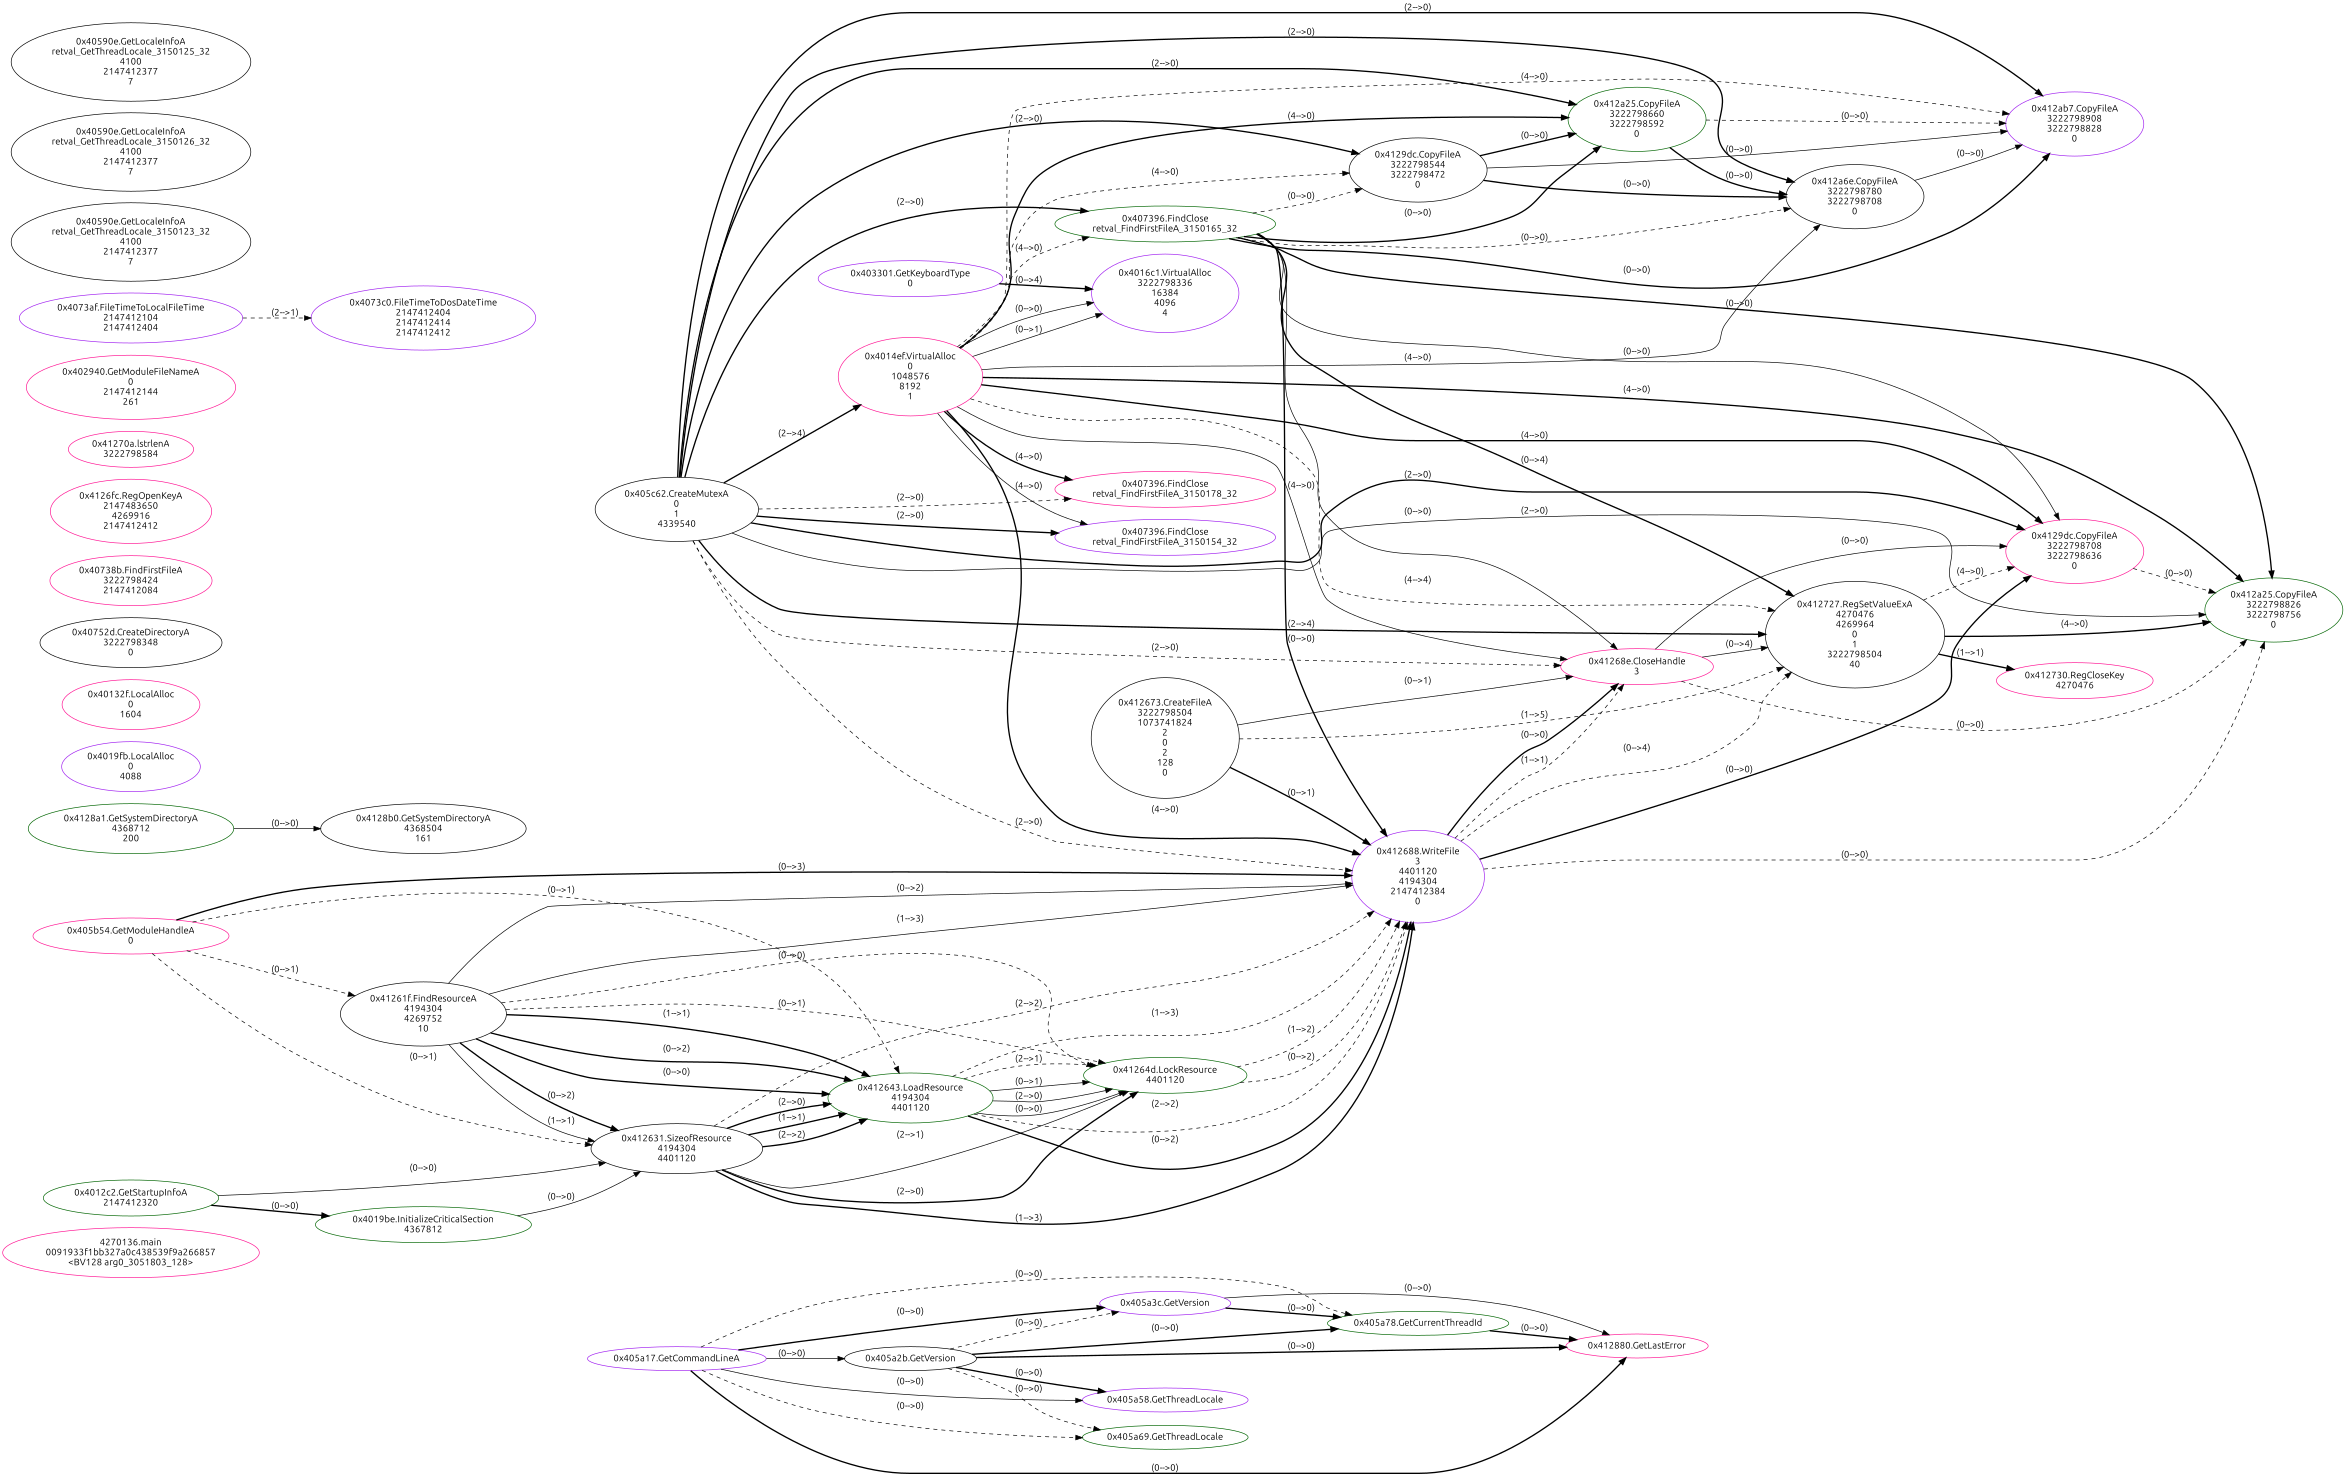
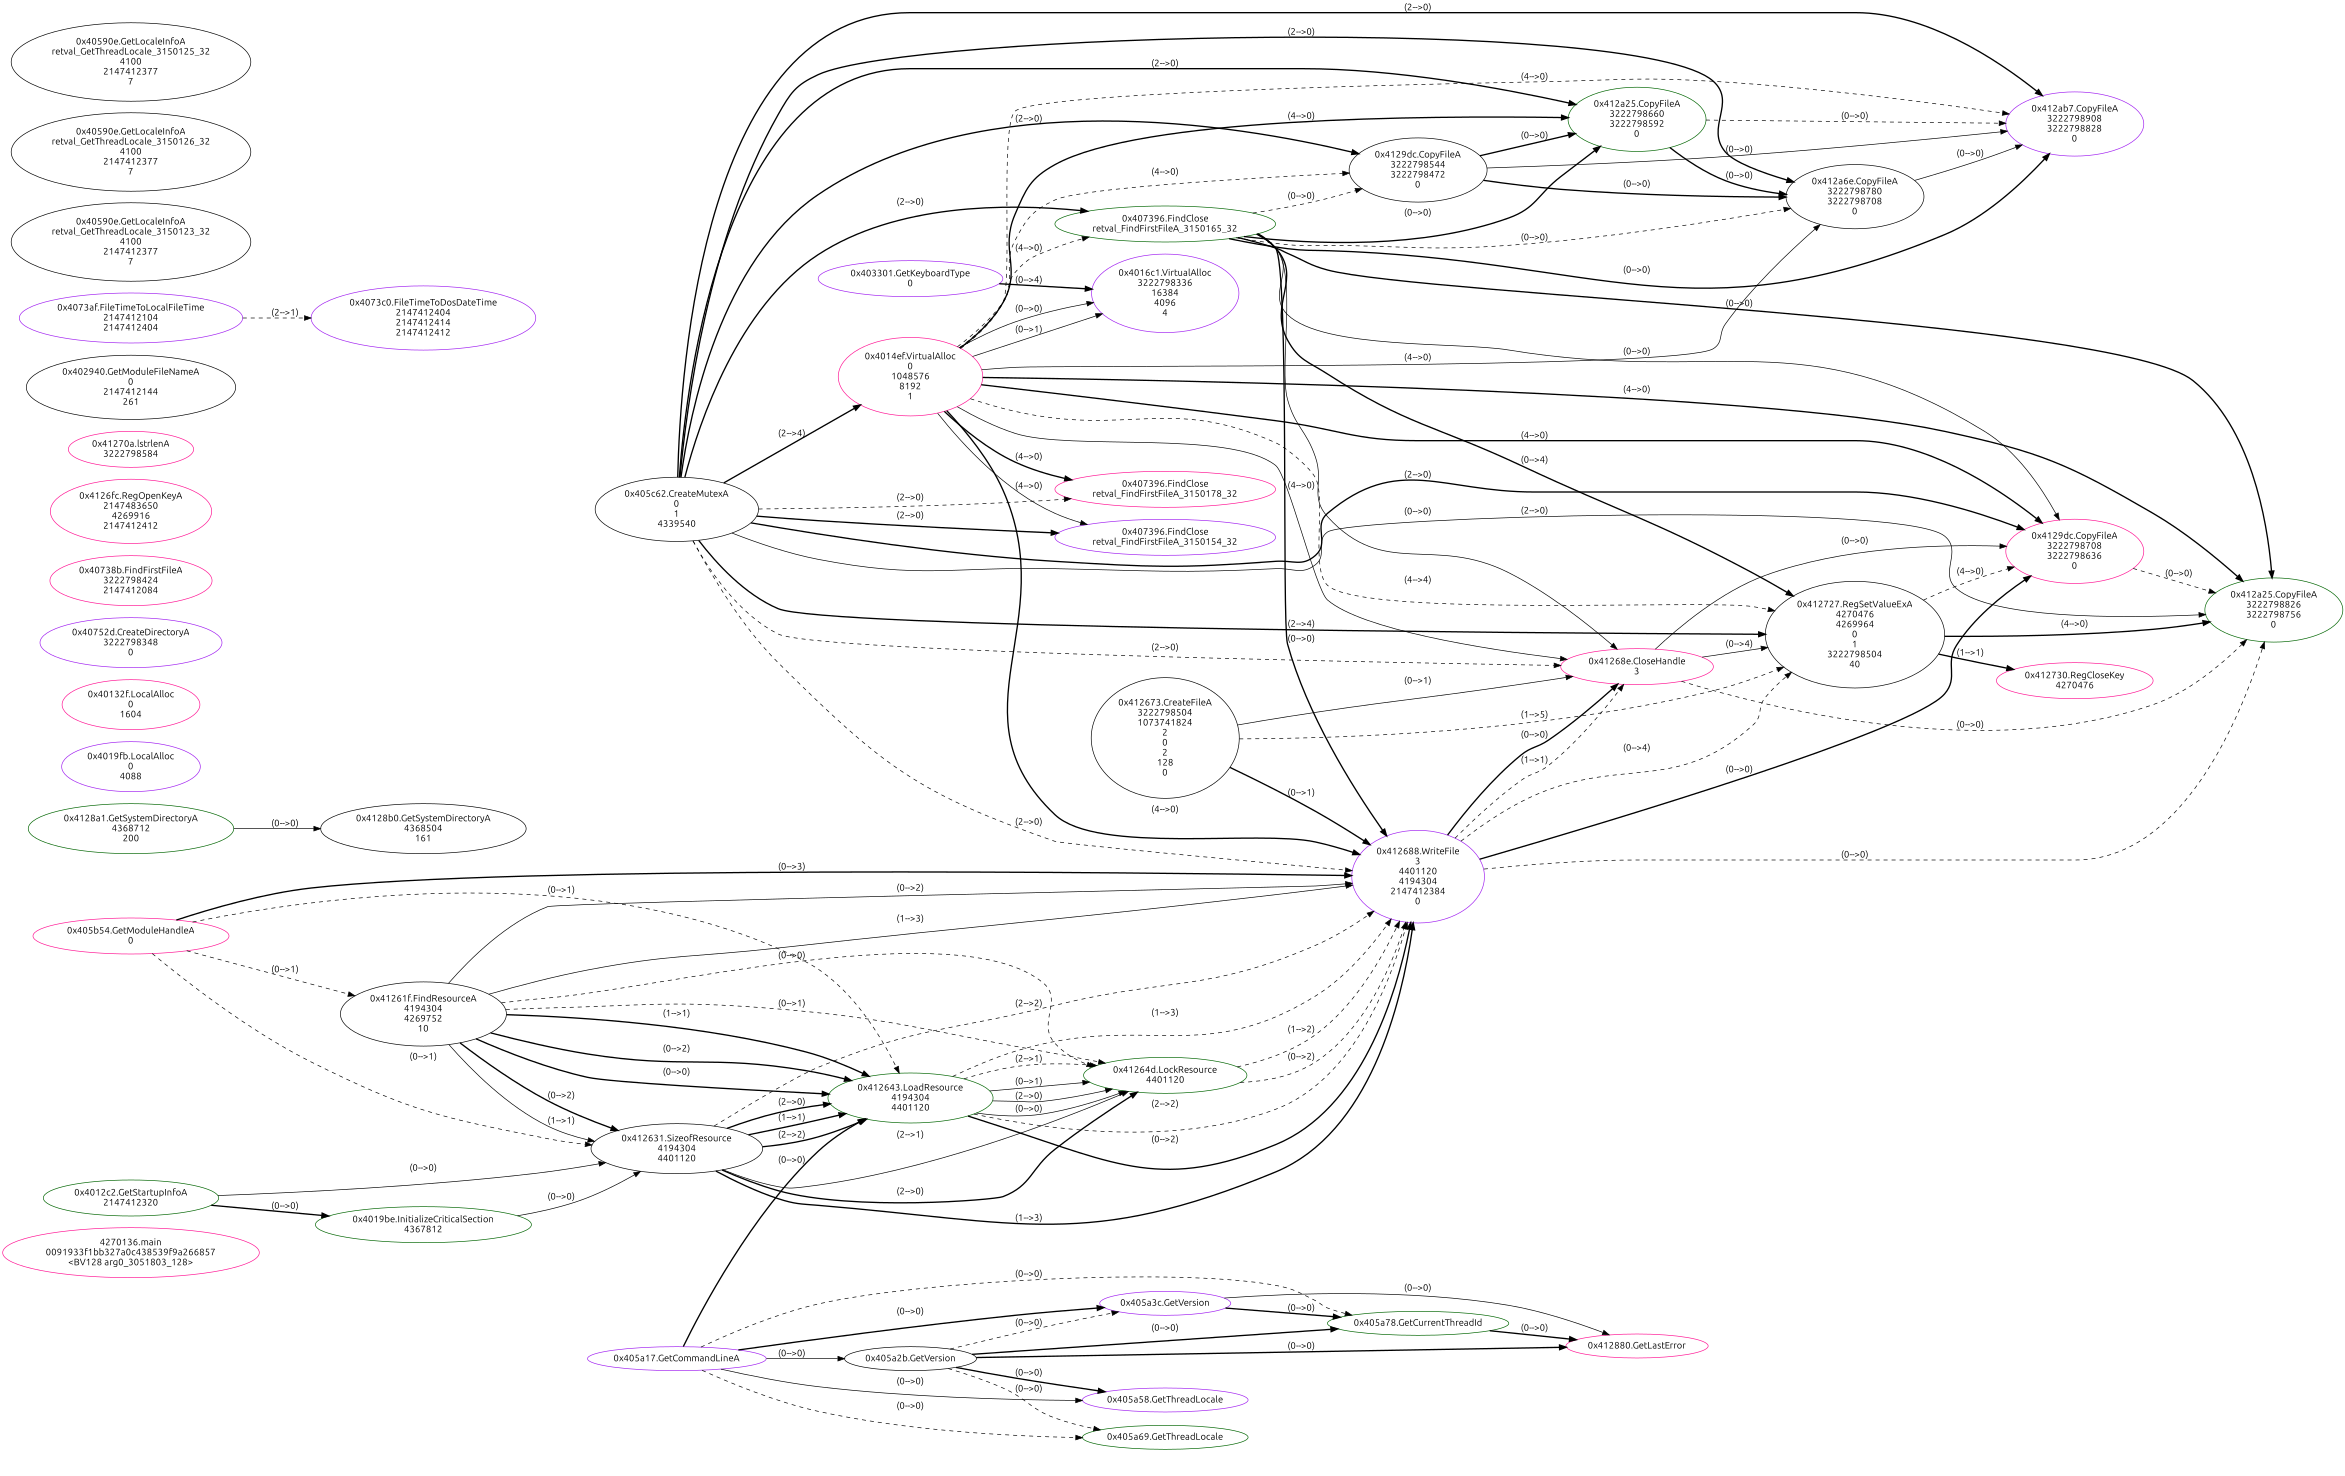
(131, 387) -> (131, 387)
(131, 643) -> (131, 643)
(1159, 1473) -> (757, 1223)
